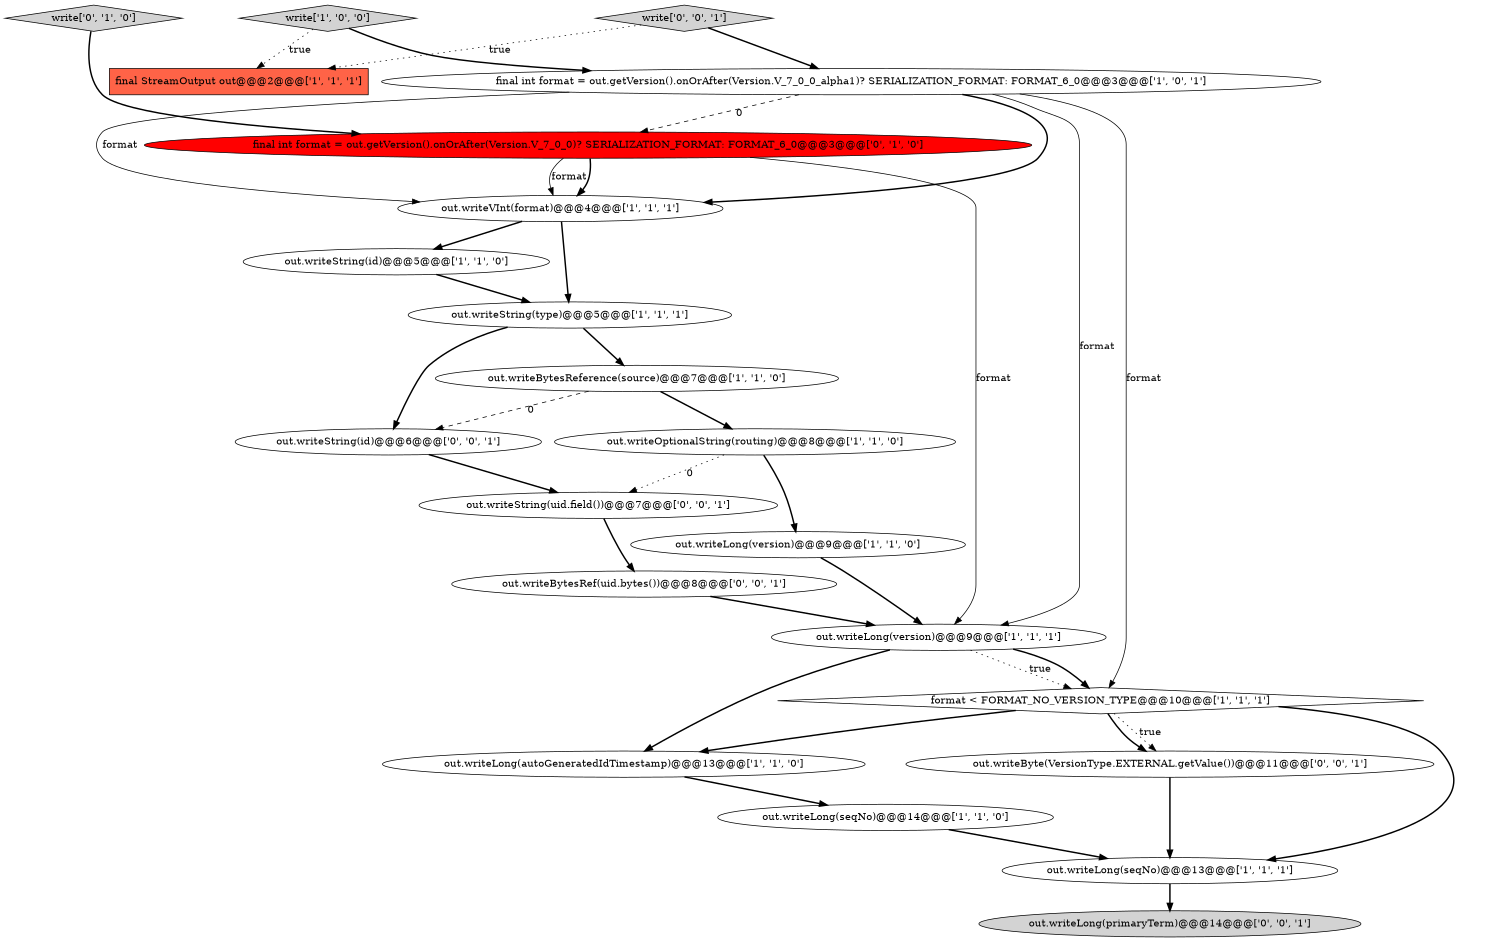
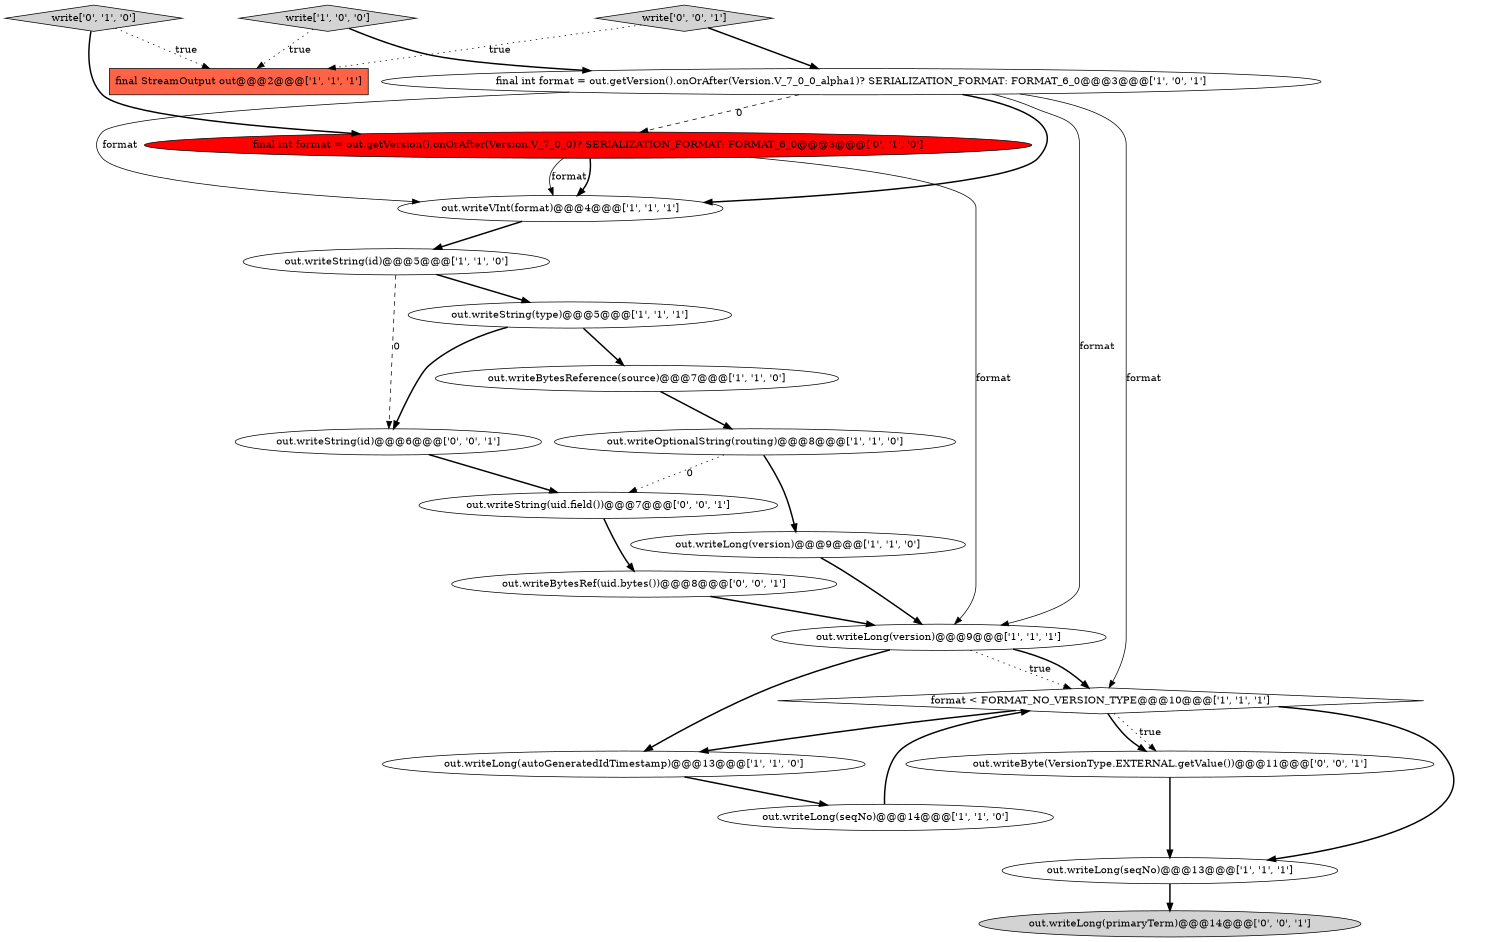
none -> (159, 47)
(565, 258) -> none
(516, 409) -> (392, 348)
(1024, 843) -> (931, 734)
